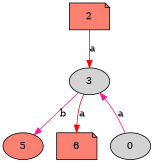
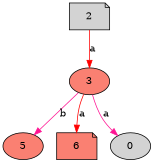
(90, 16) -> (90, 16)
(90, 81) -> (90, 81)
(116, 115) -> (100, 114)
